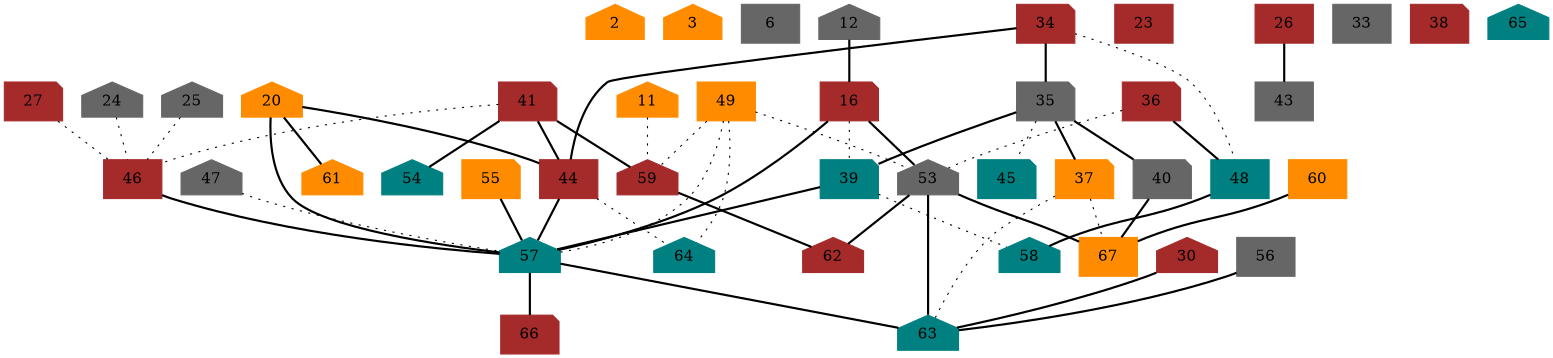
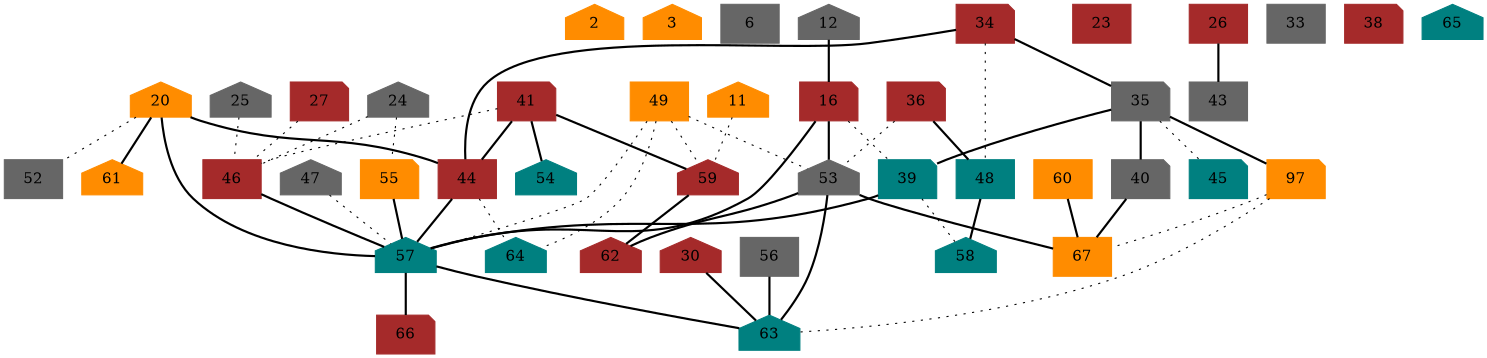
none -> (394, 139)
none -> (33, 179)
(1085, 179) -> (1296, 179)
